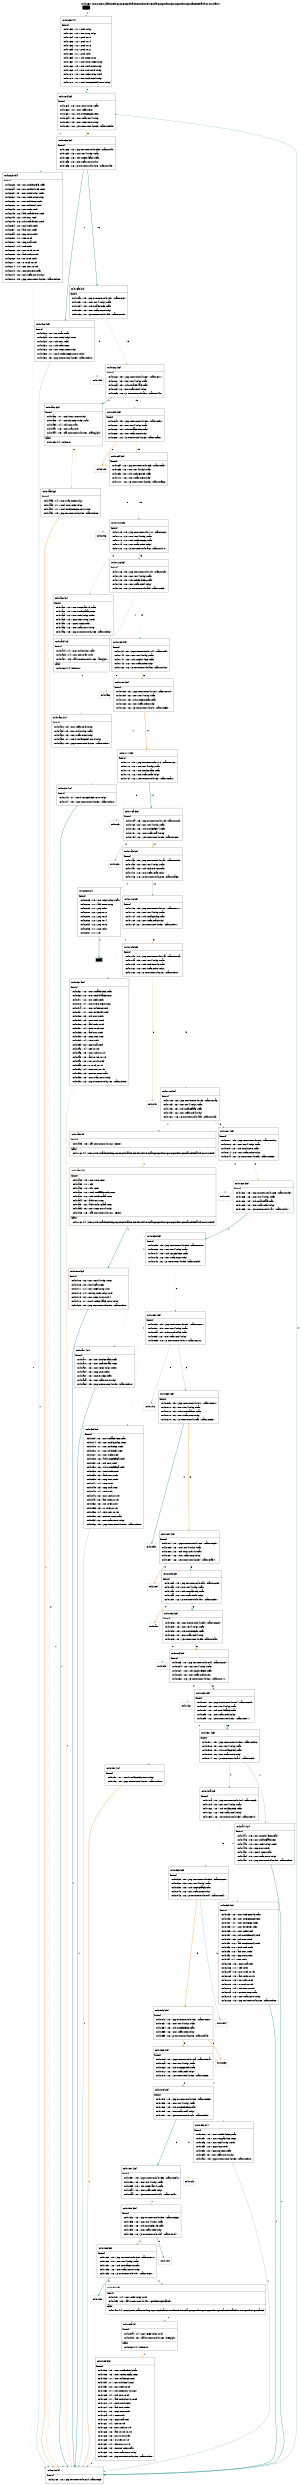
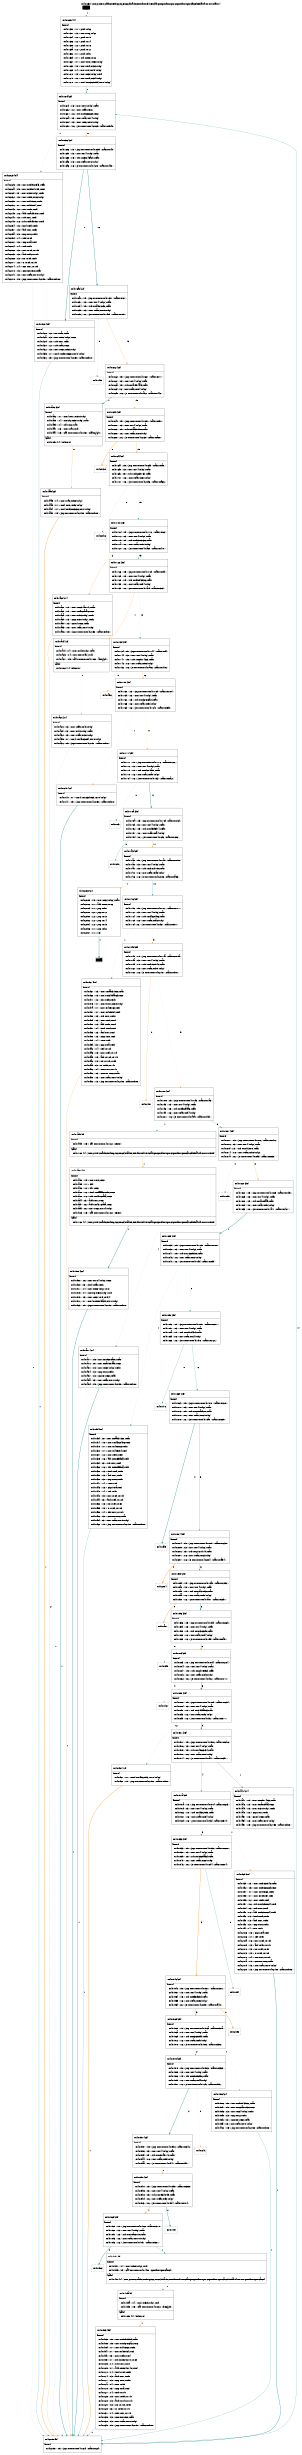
(146, 730) -> (146, 730)
(199, 1726) -> (176, 1726)
(281, 2249) -> none
